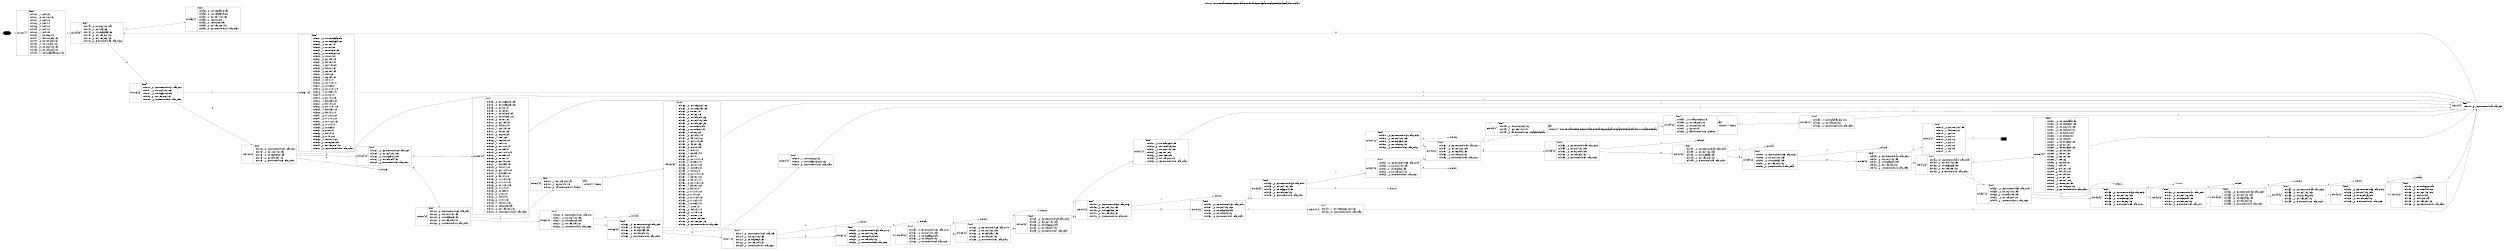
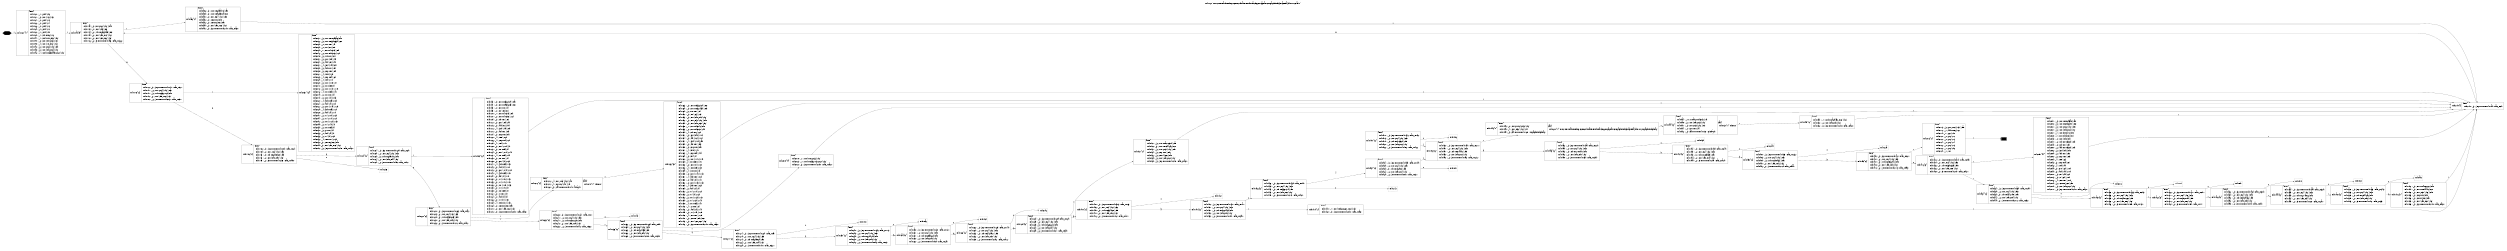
(1372, 97) -> (1384, 24)
